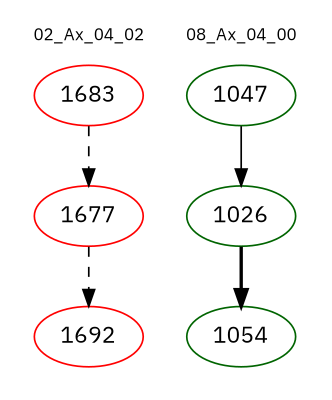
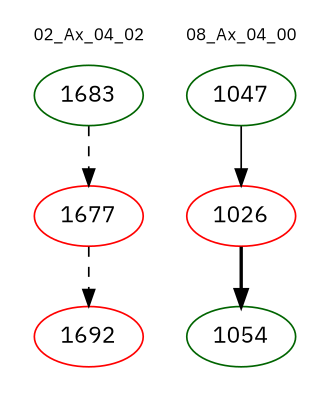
(89, 95) -> (89, 95)
(241, 216) -> (241, 216)
